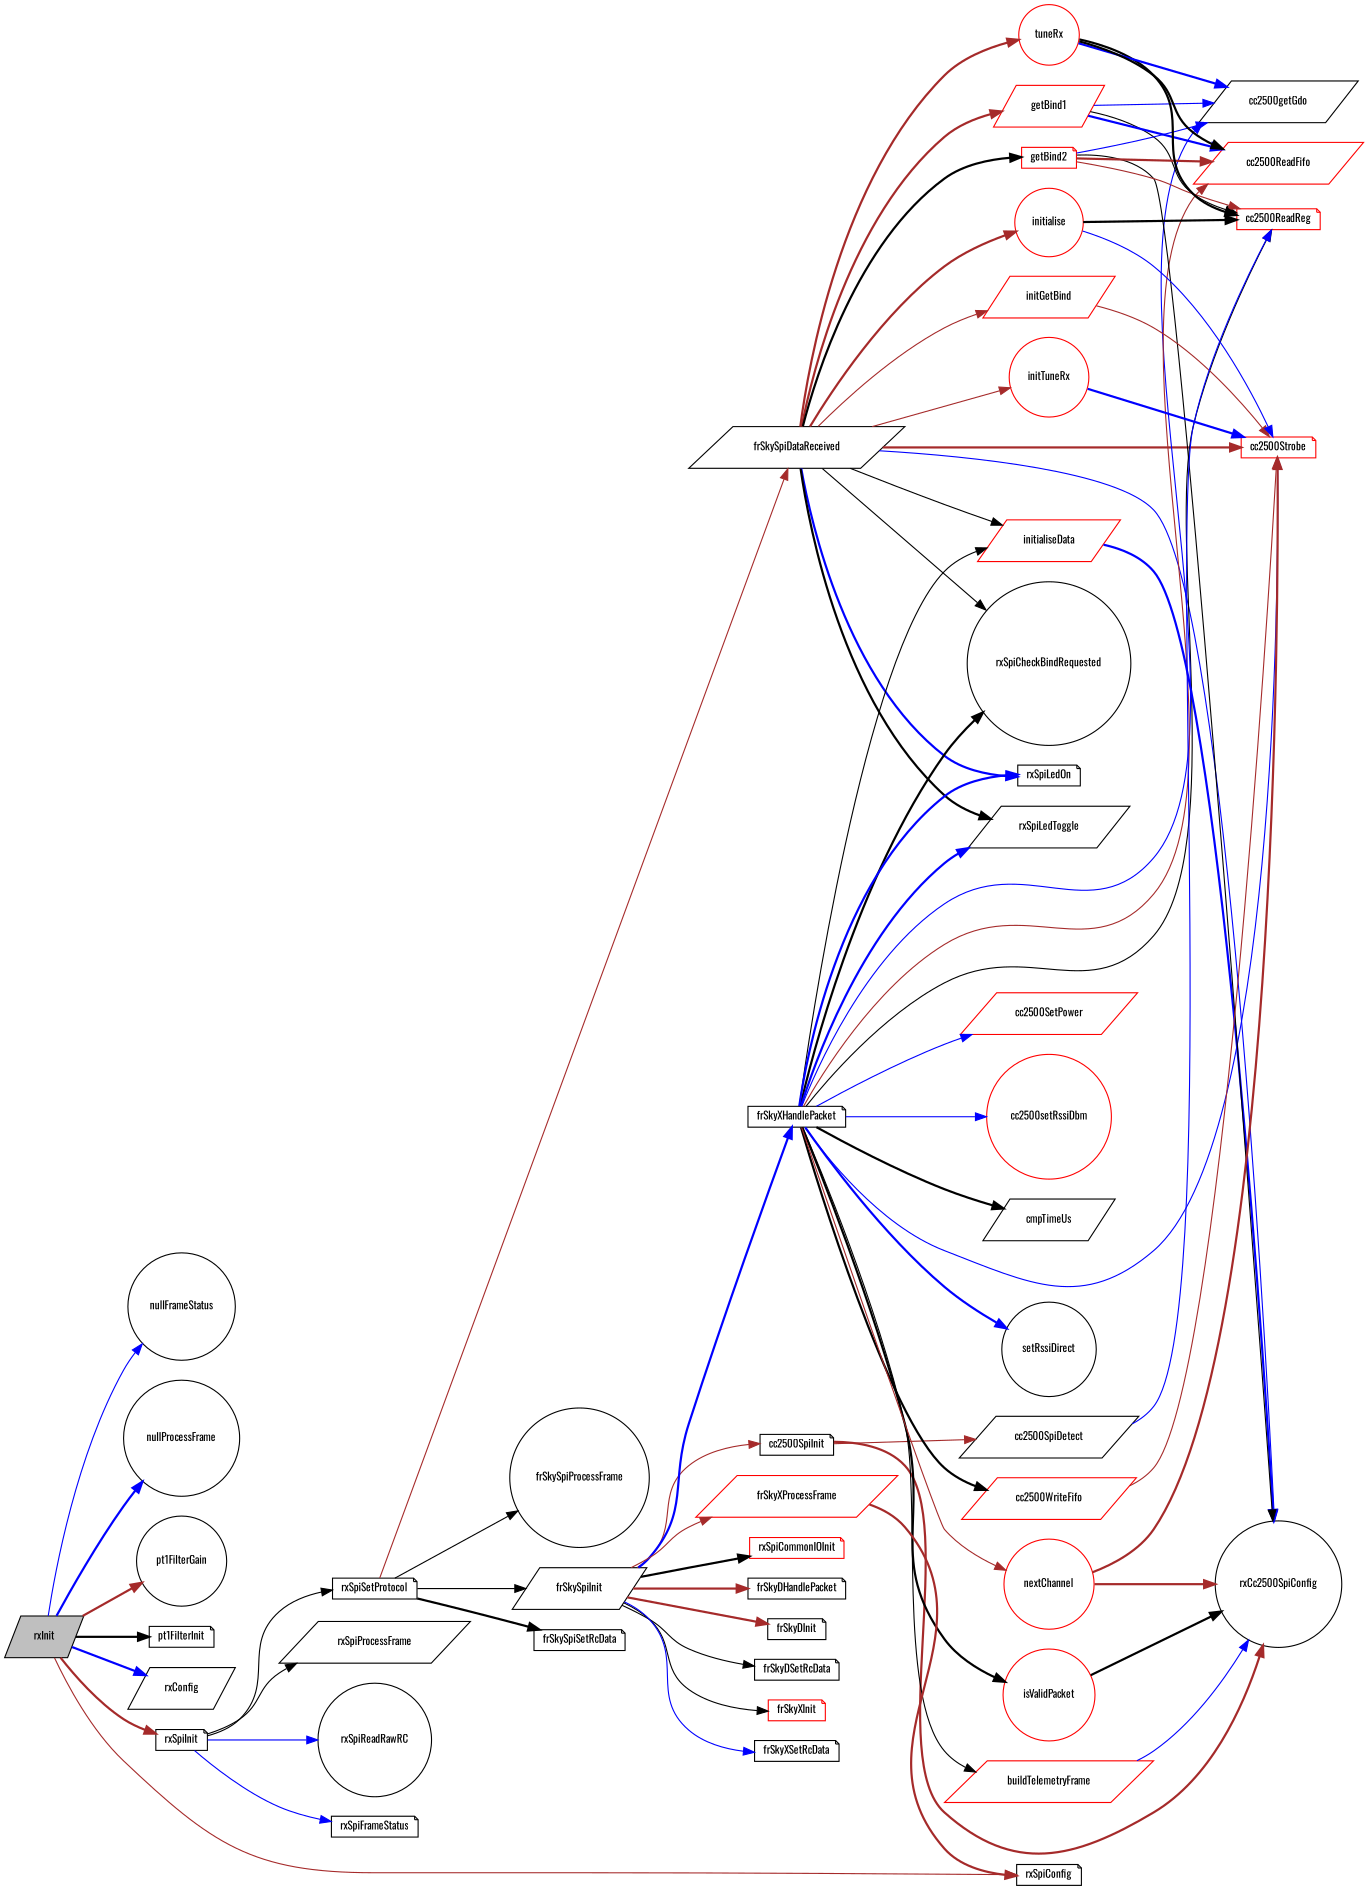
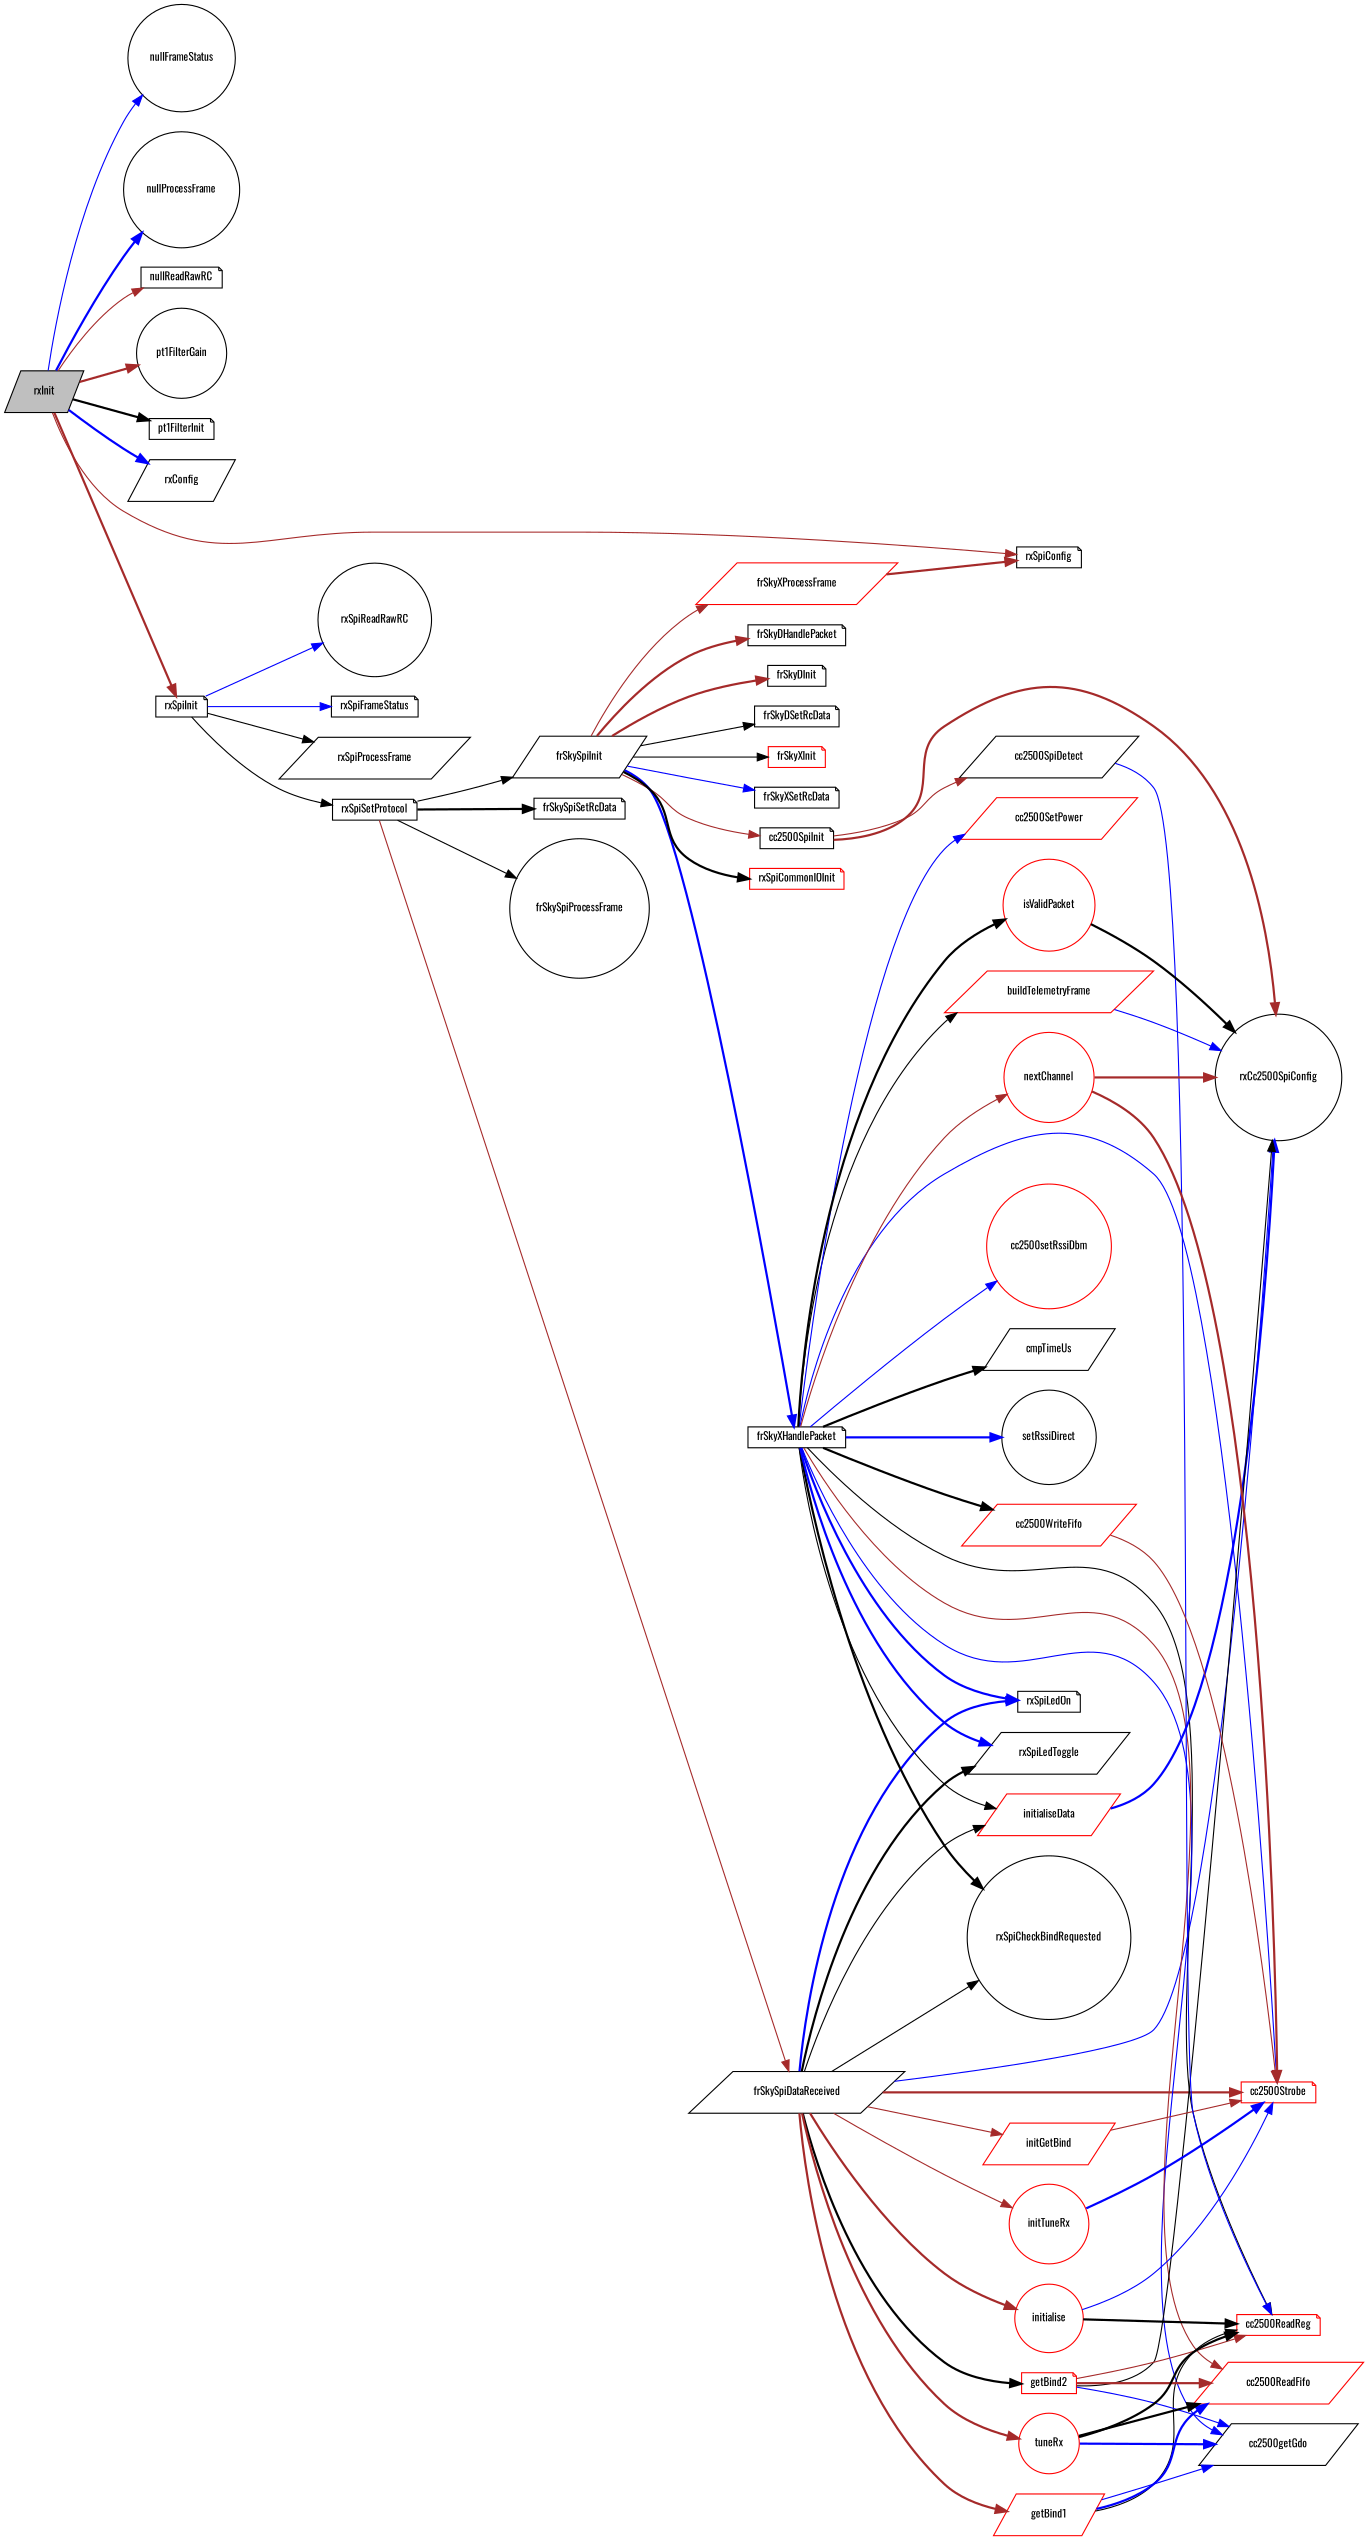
none -> (182, 278)
